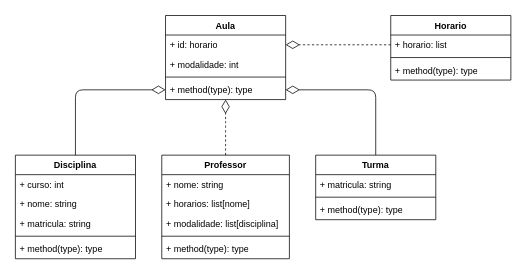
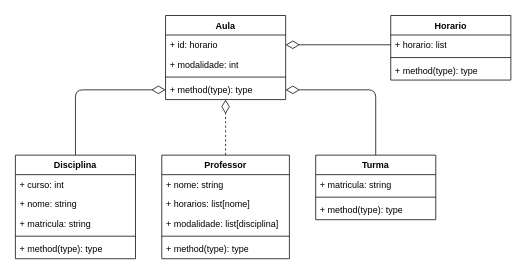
(344, 45) -> (344, 45)
